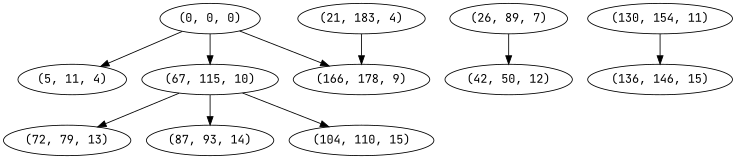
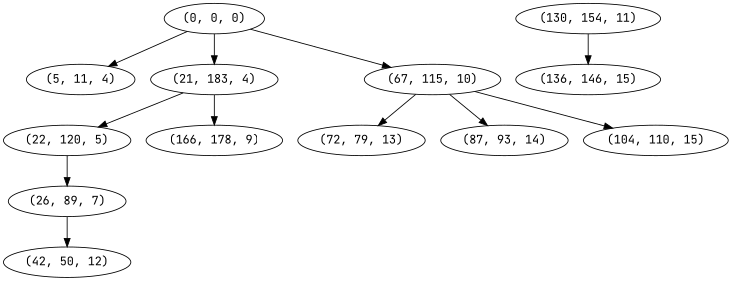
(280, 47) -> (214, 45)
none -> (67, 140)
